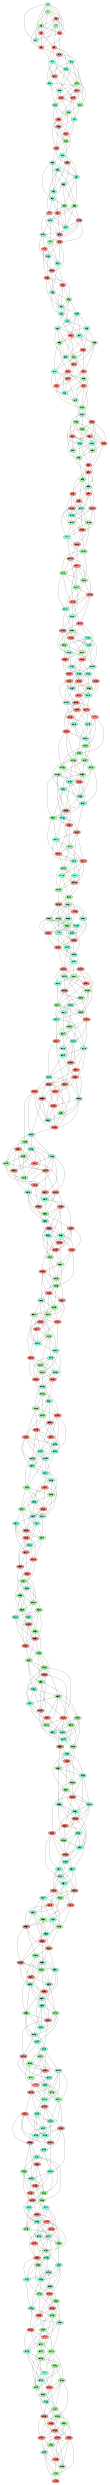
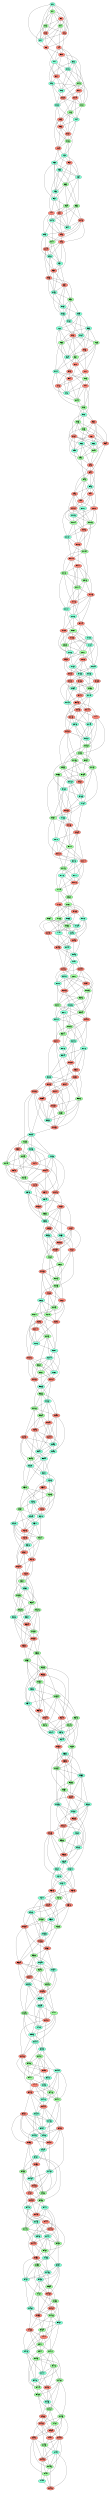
none -> (42, 2481)
